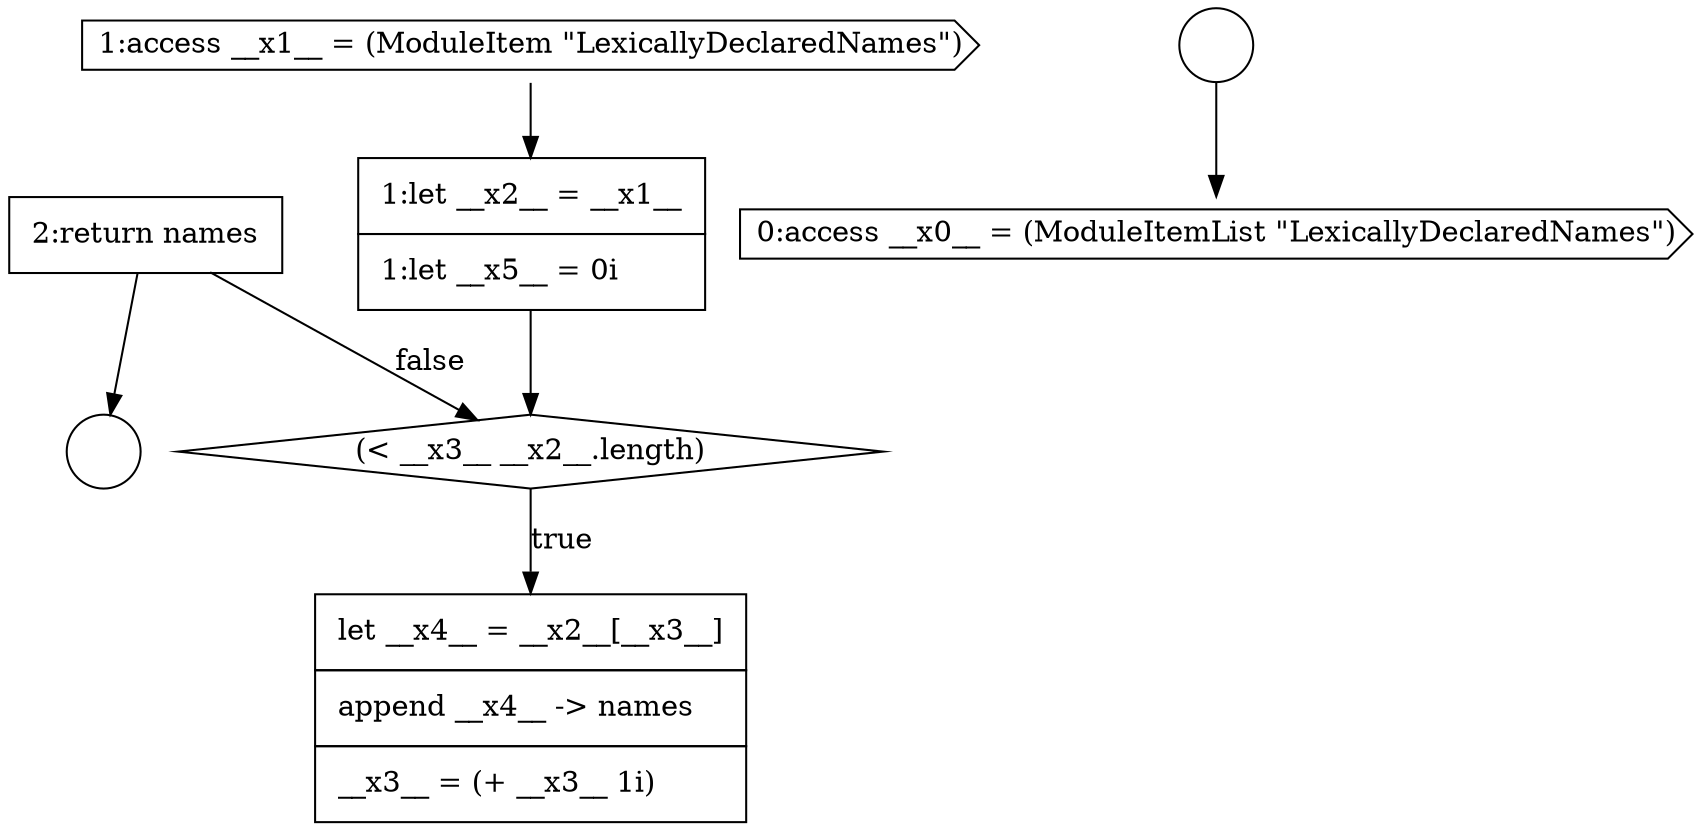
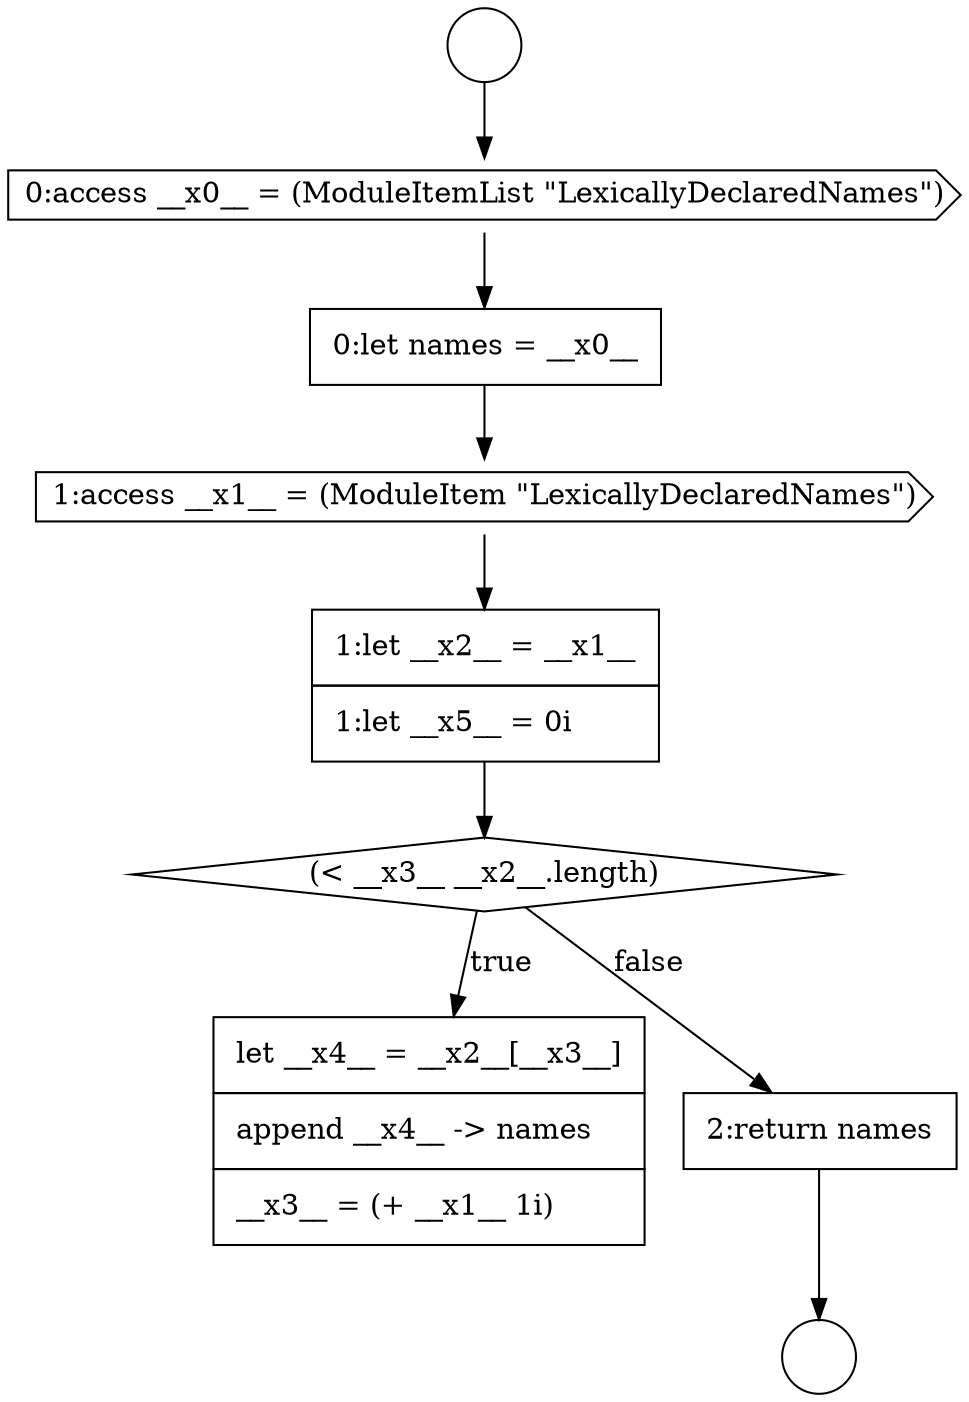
(335, 341) -> (640, 993)
none -> (484, 346)
(497, 783) -> (395, 1206)
